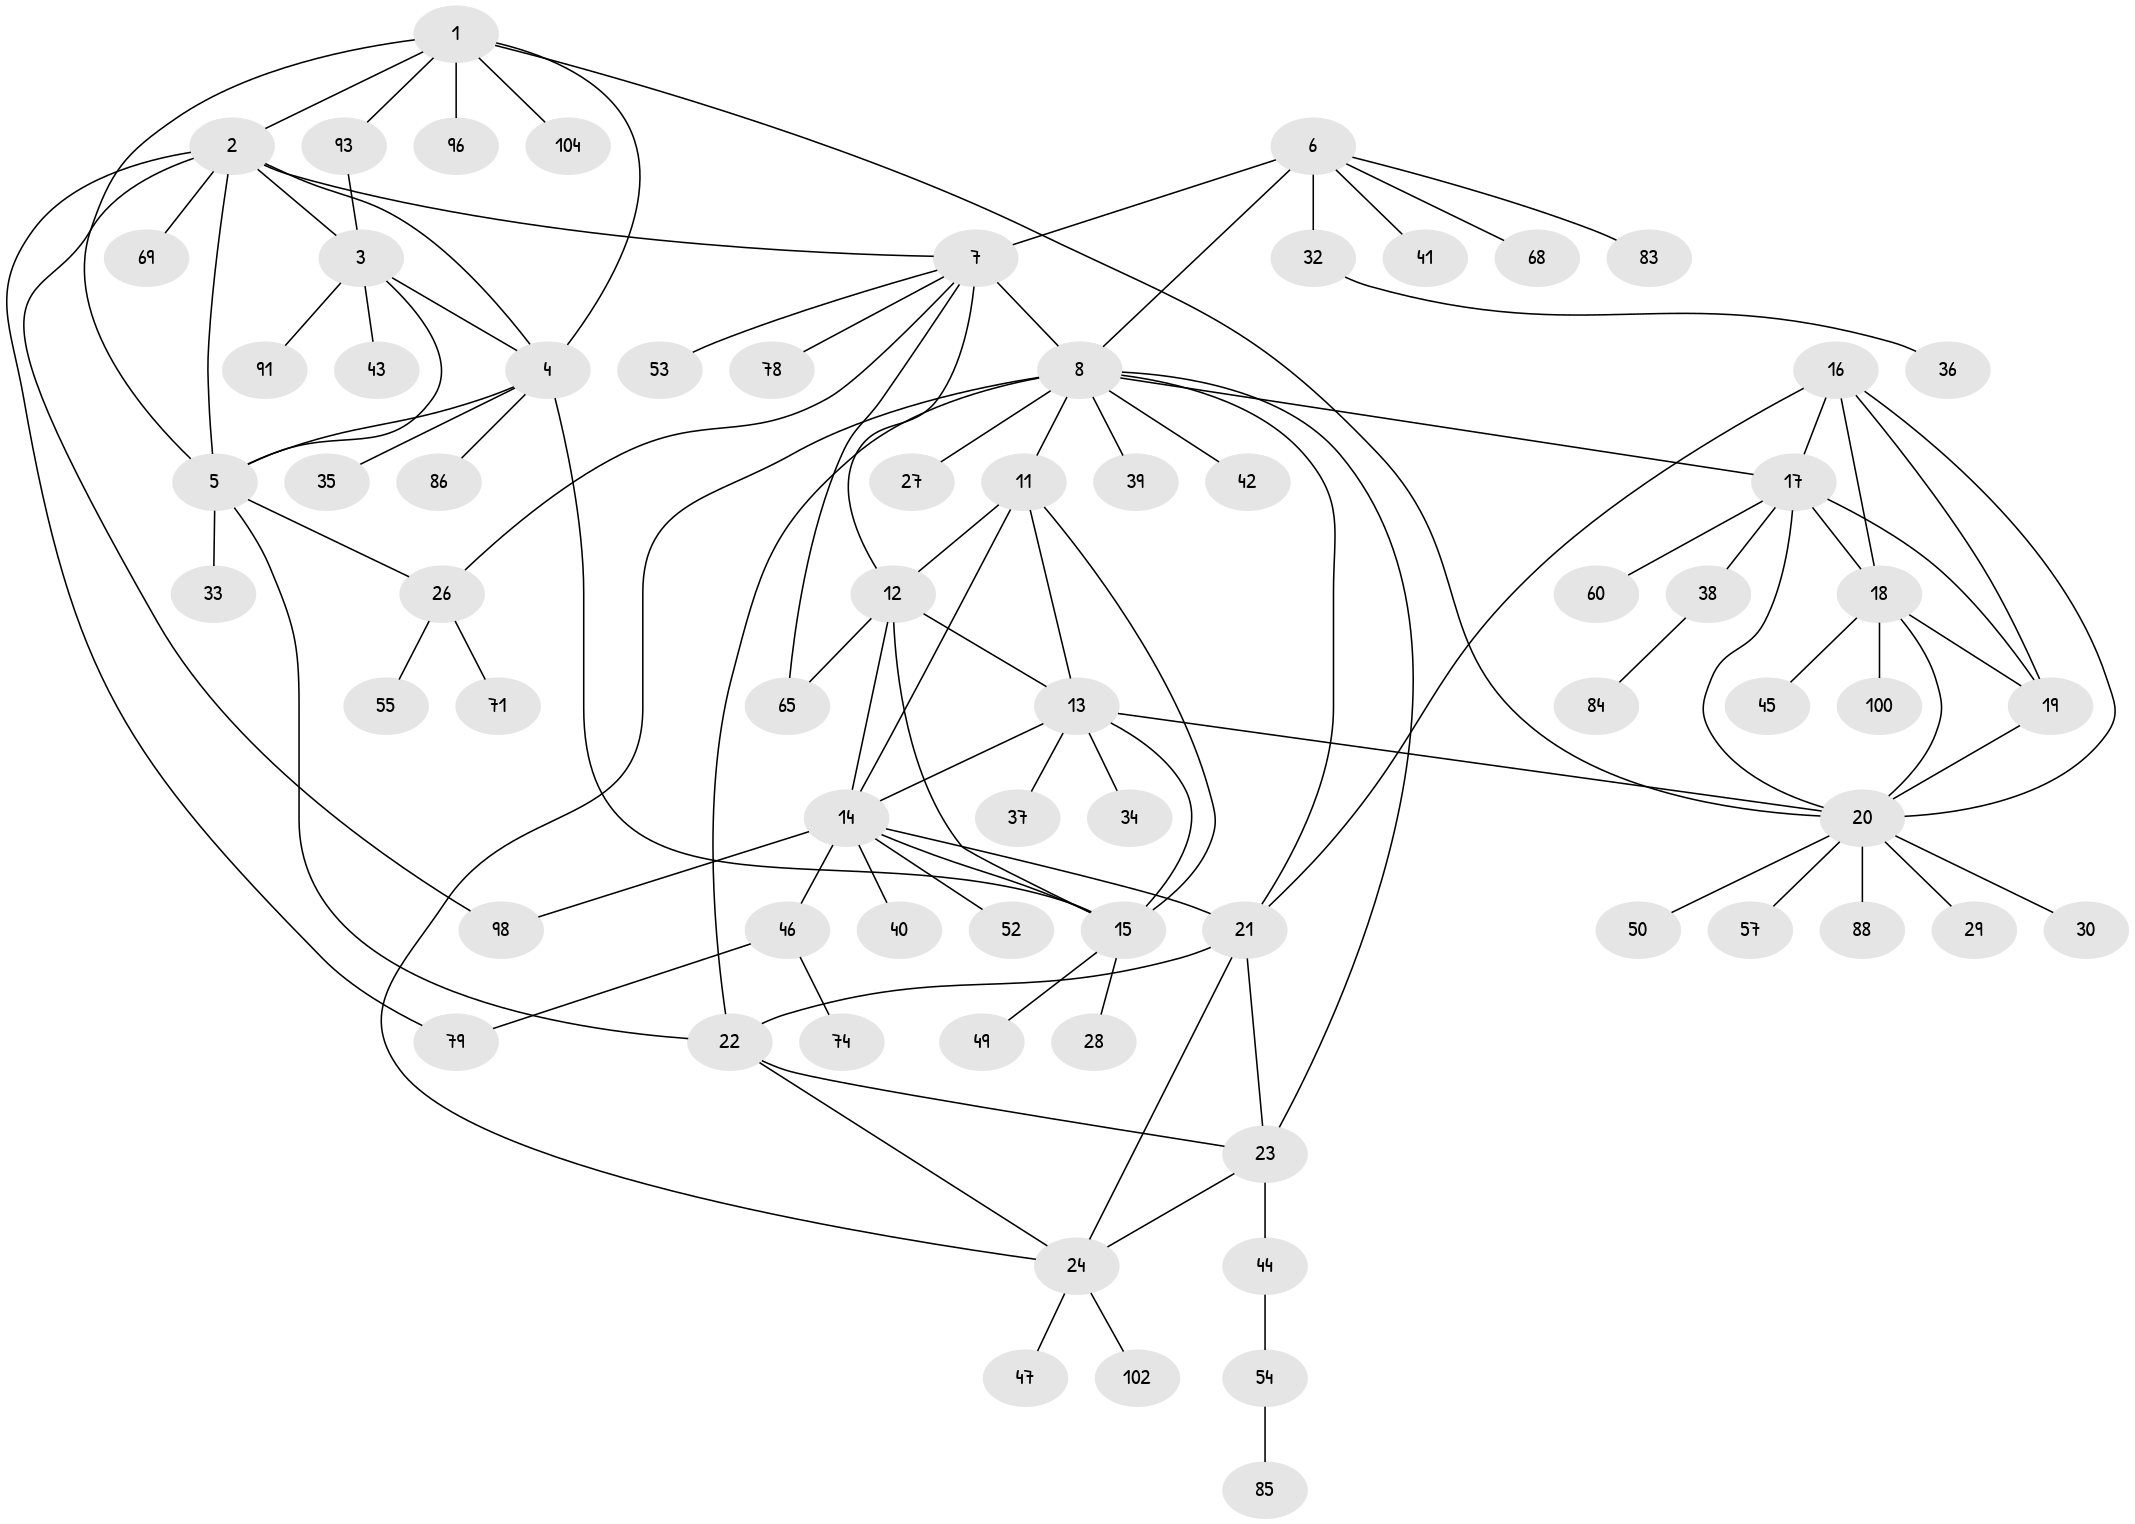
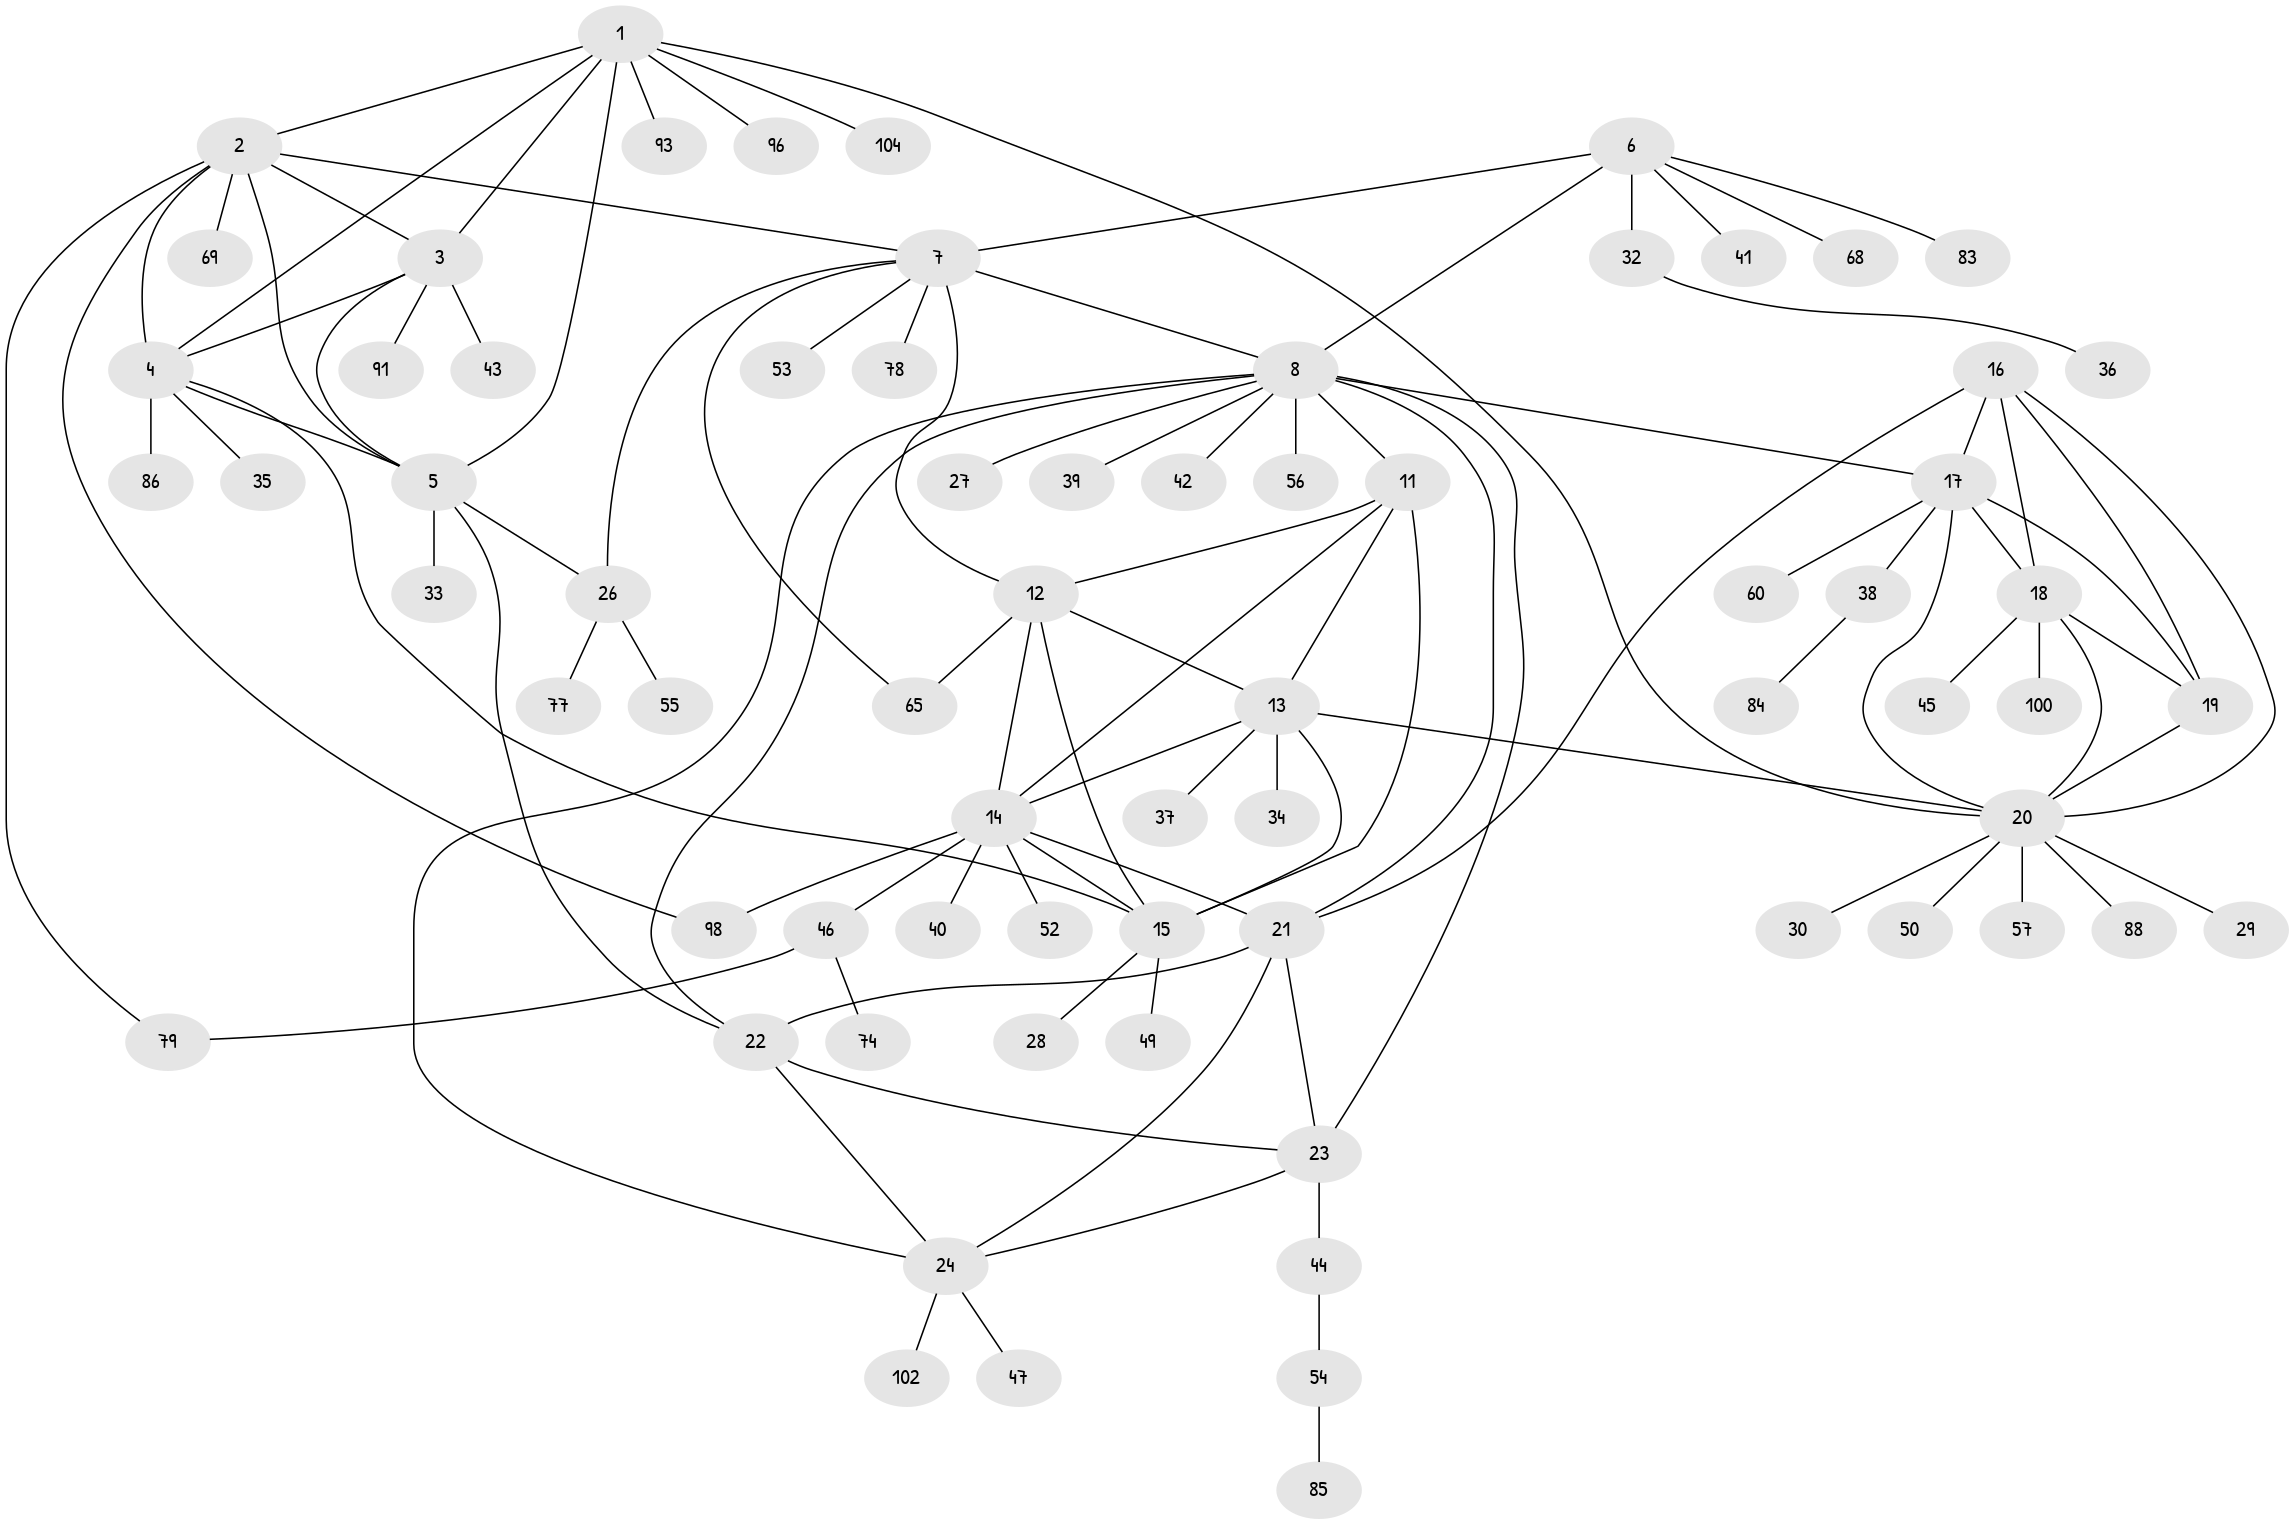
(354, 209) -> (530, 146)
none -> (1296, 482)
(498, 706) -> (558, 706)
